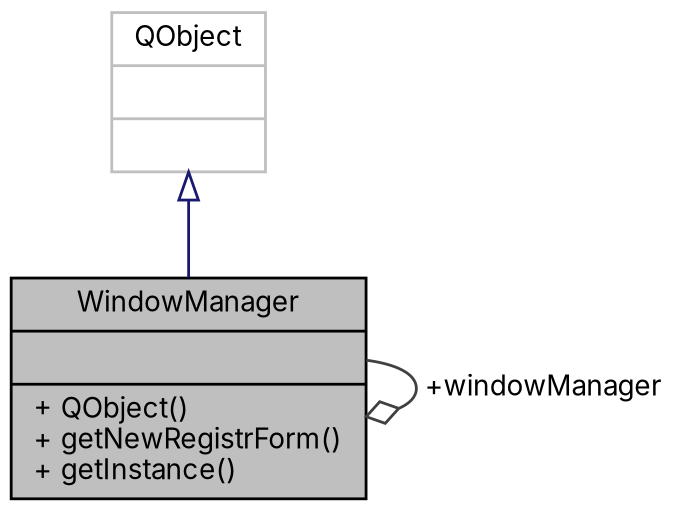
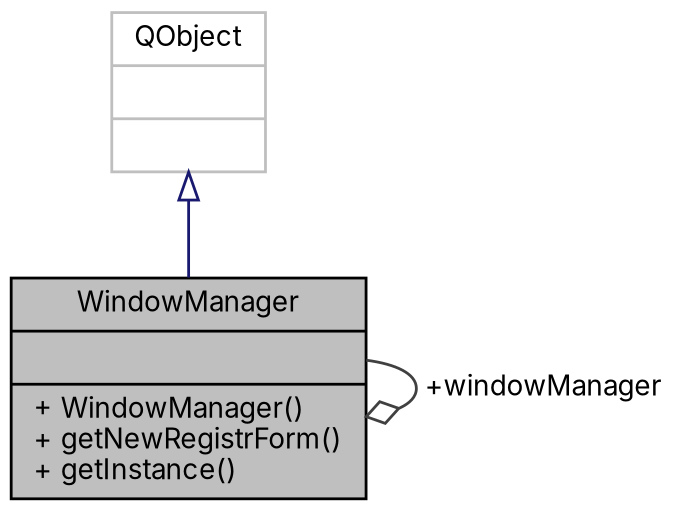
(112, 409) -> (169, 409)
